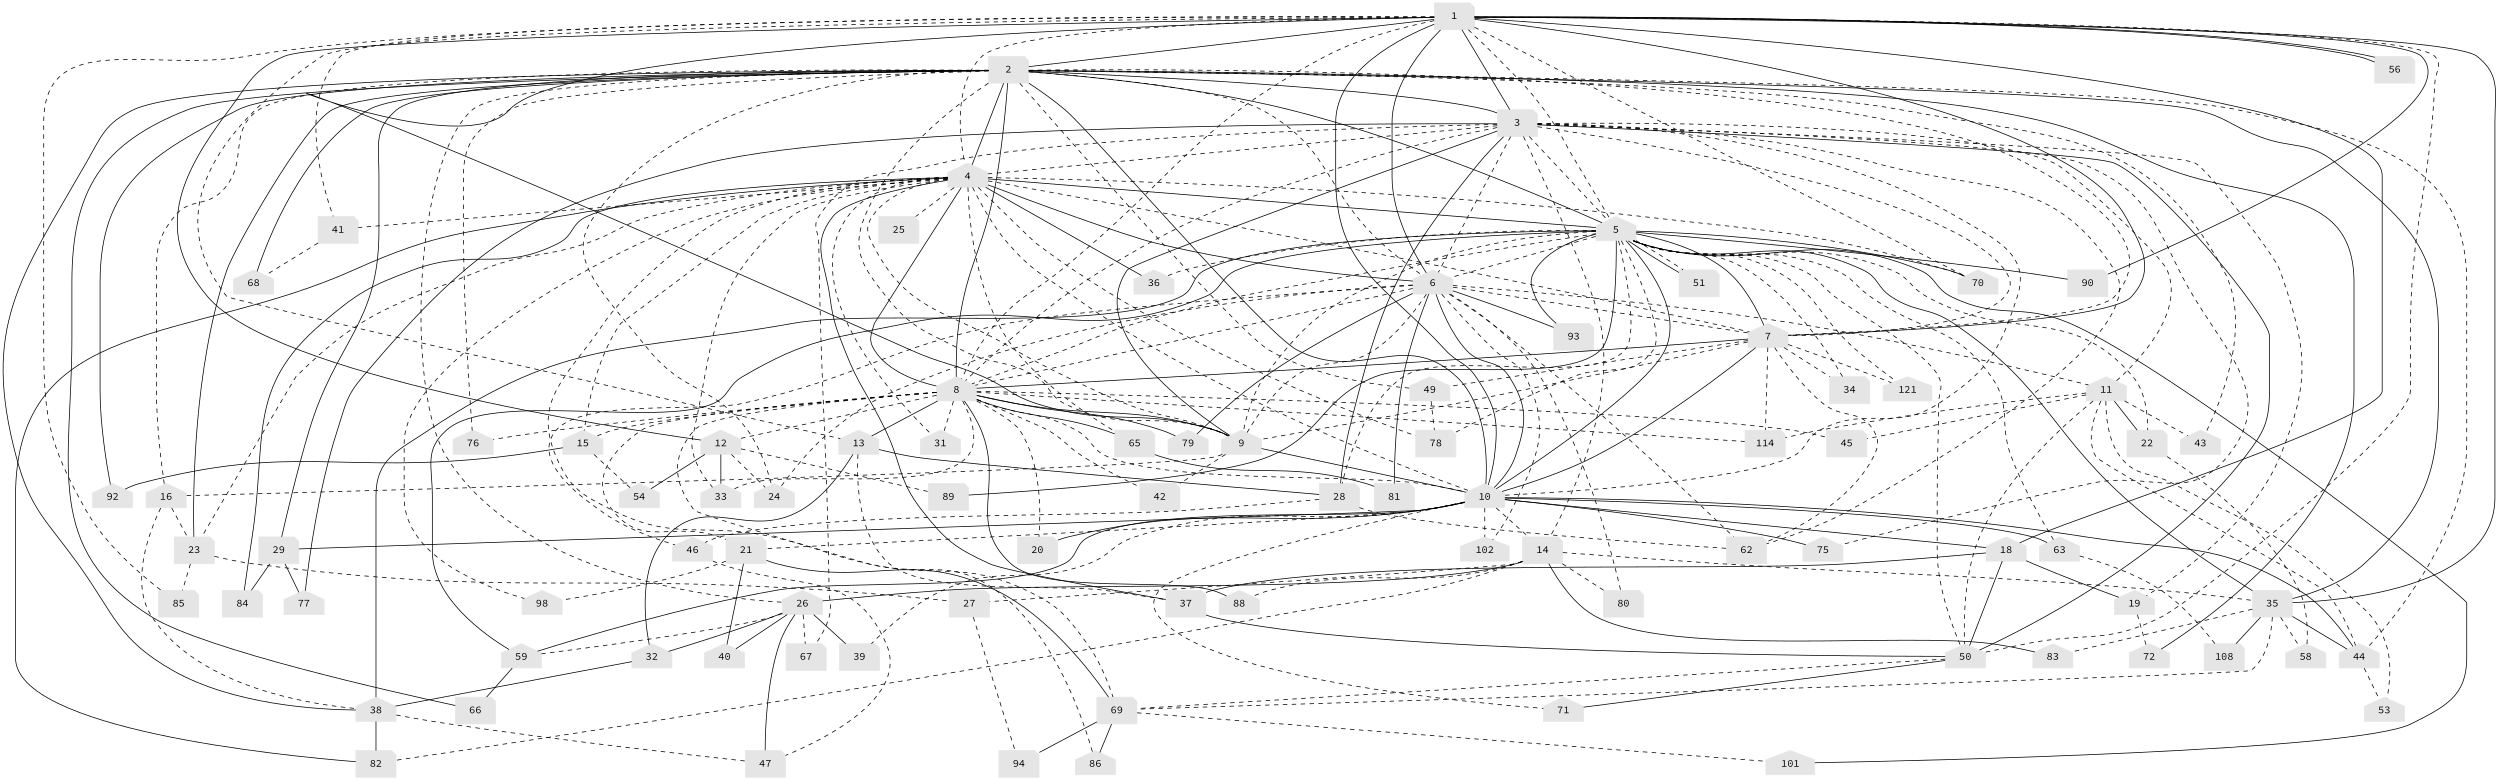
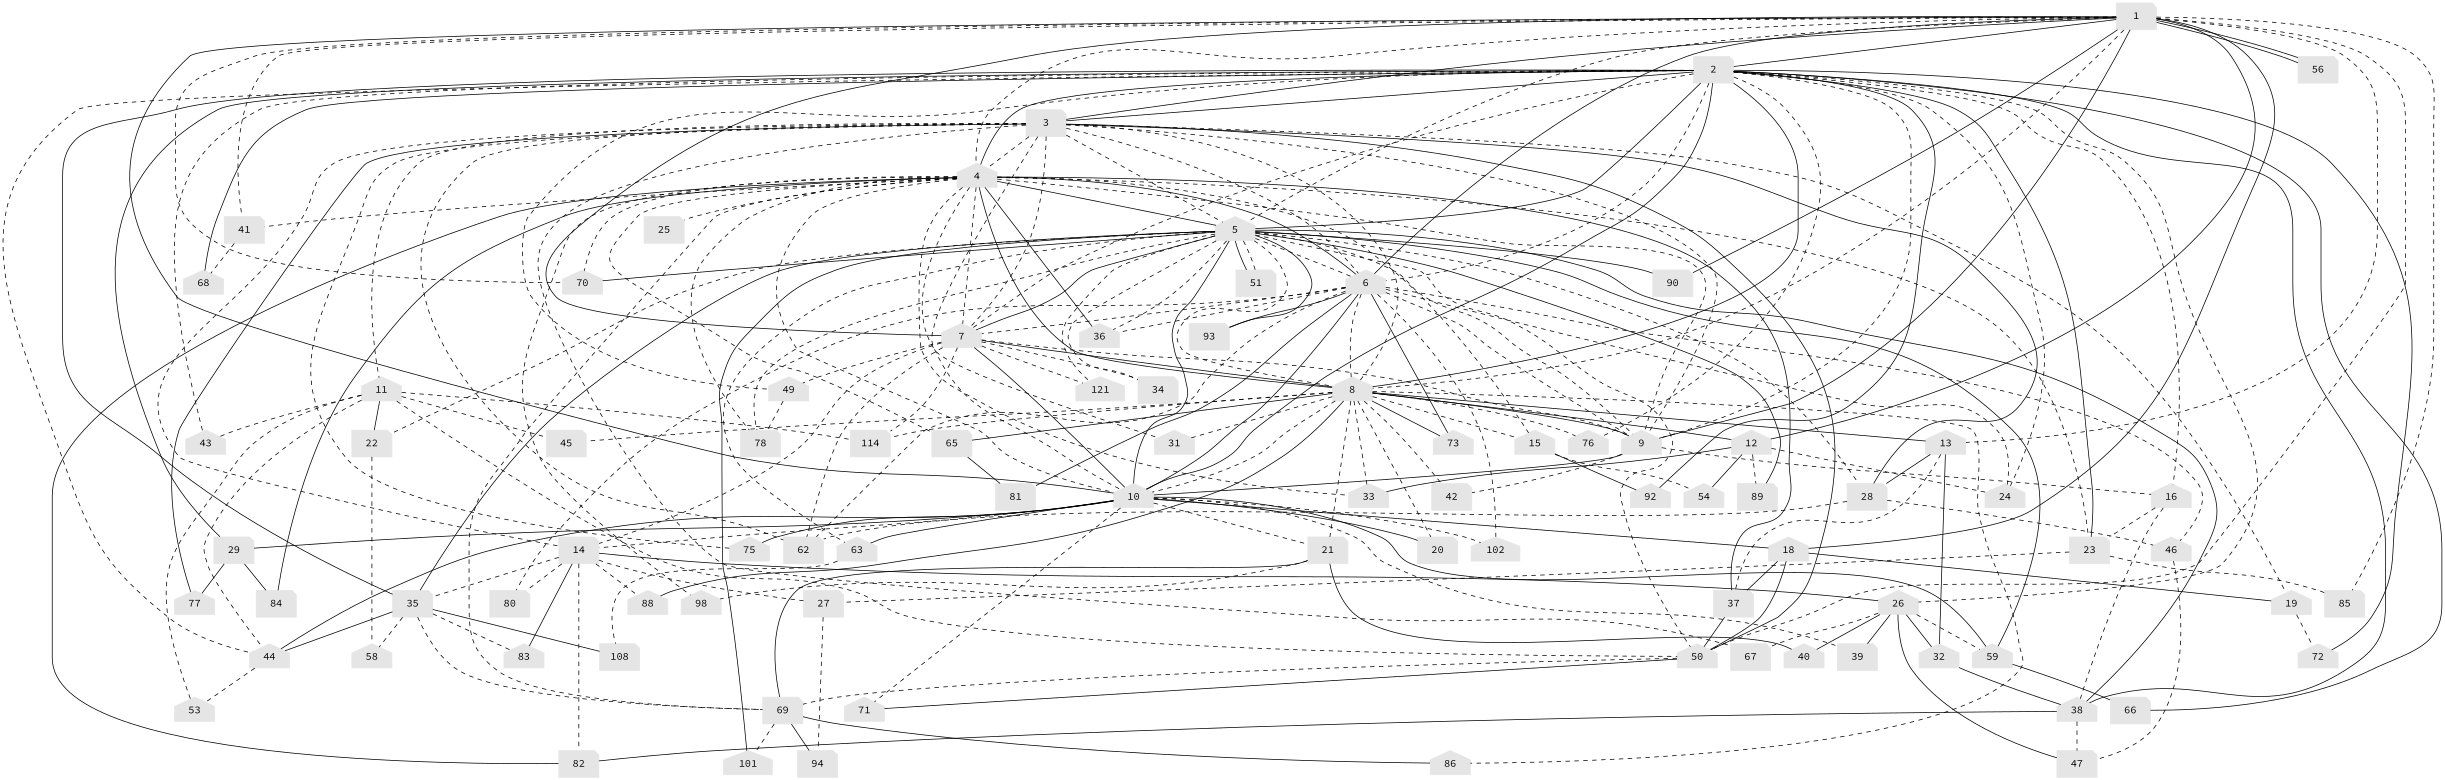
(2409, 44) -> none
(1211, 236) -> (1468, 173)
(1773, 320) -> (1249, 307)
(838, 417) -> (1633, 425)
(1188, 444) -> (1453, 444)
none -> (782, 460)
